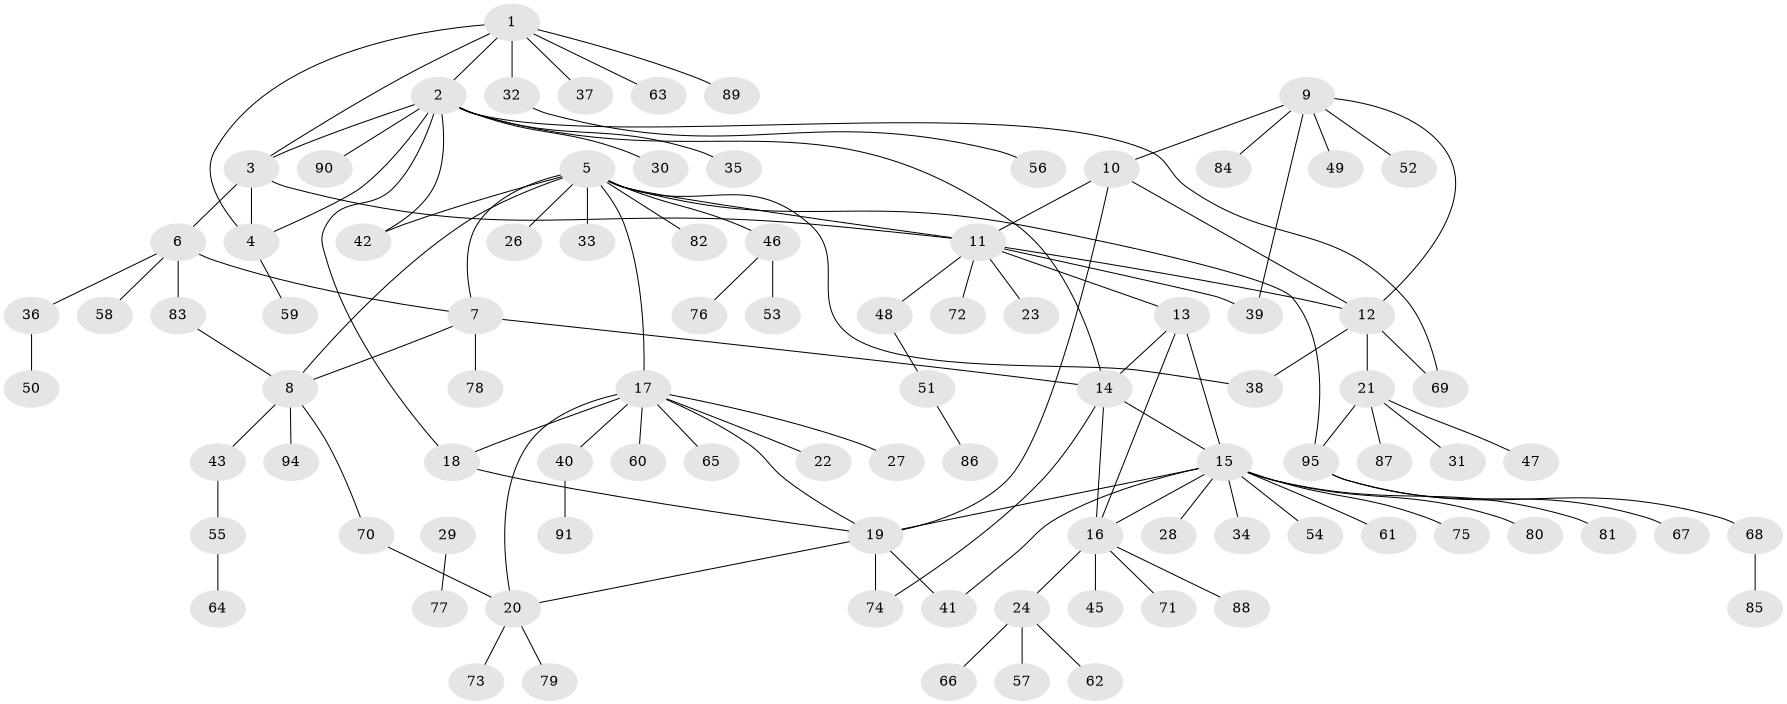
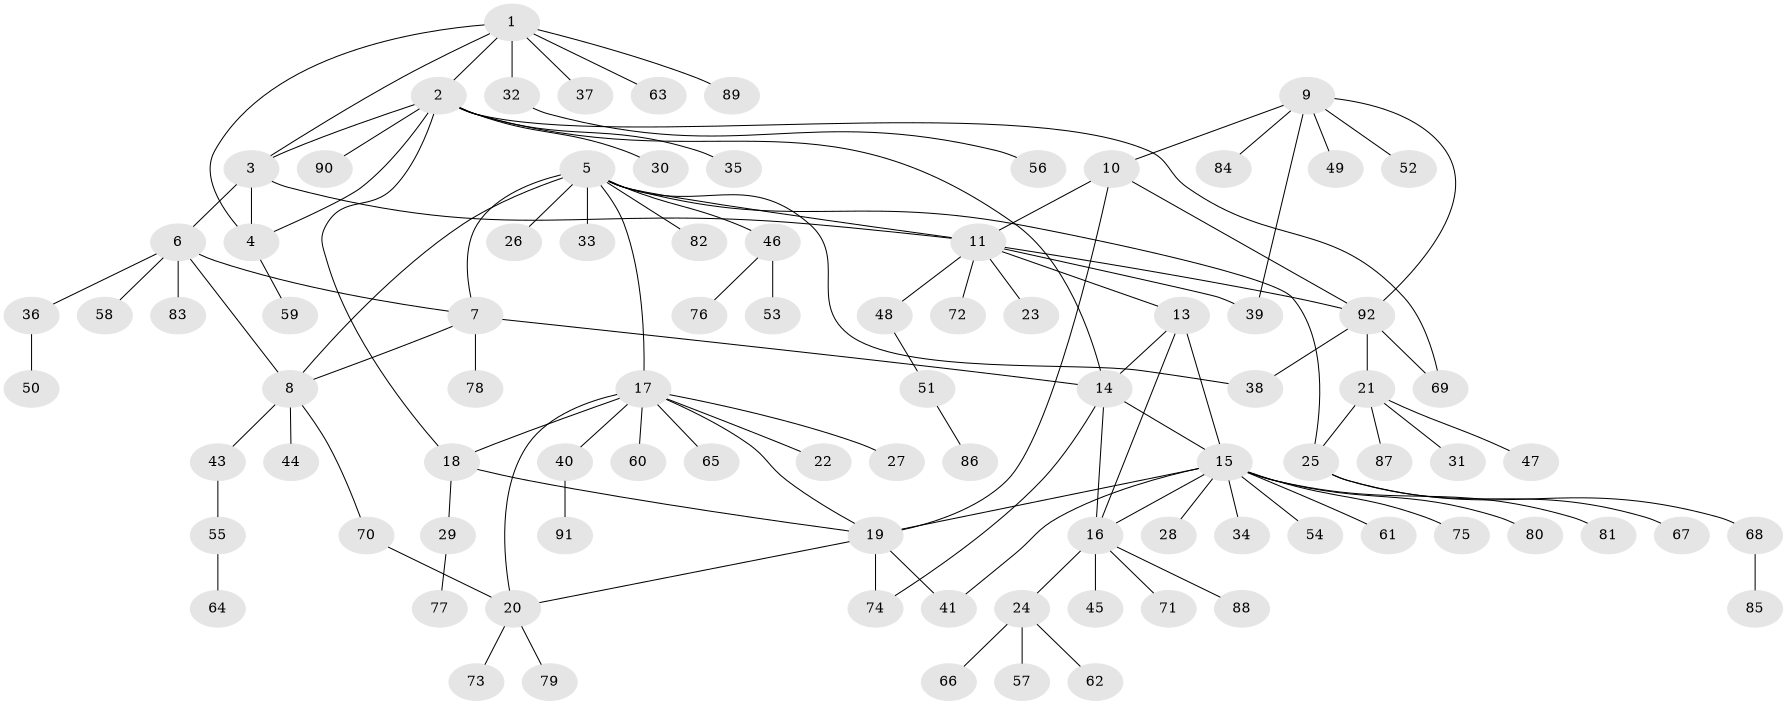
(363, 242) -> none
(1367, 316) -> (1367, 316)
(234, 352) -> (234, 316)
(291, 462) -> (291, 462)
(1311, 462) -> (1311, 462)
none -> (450, 499)
